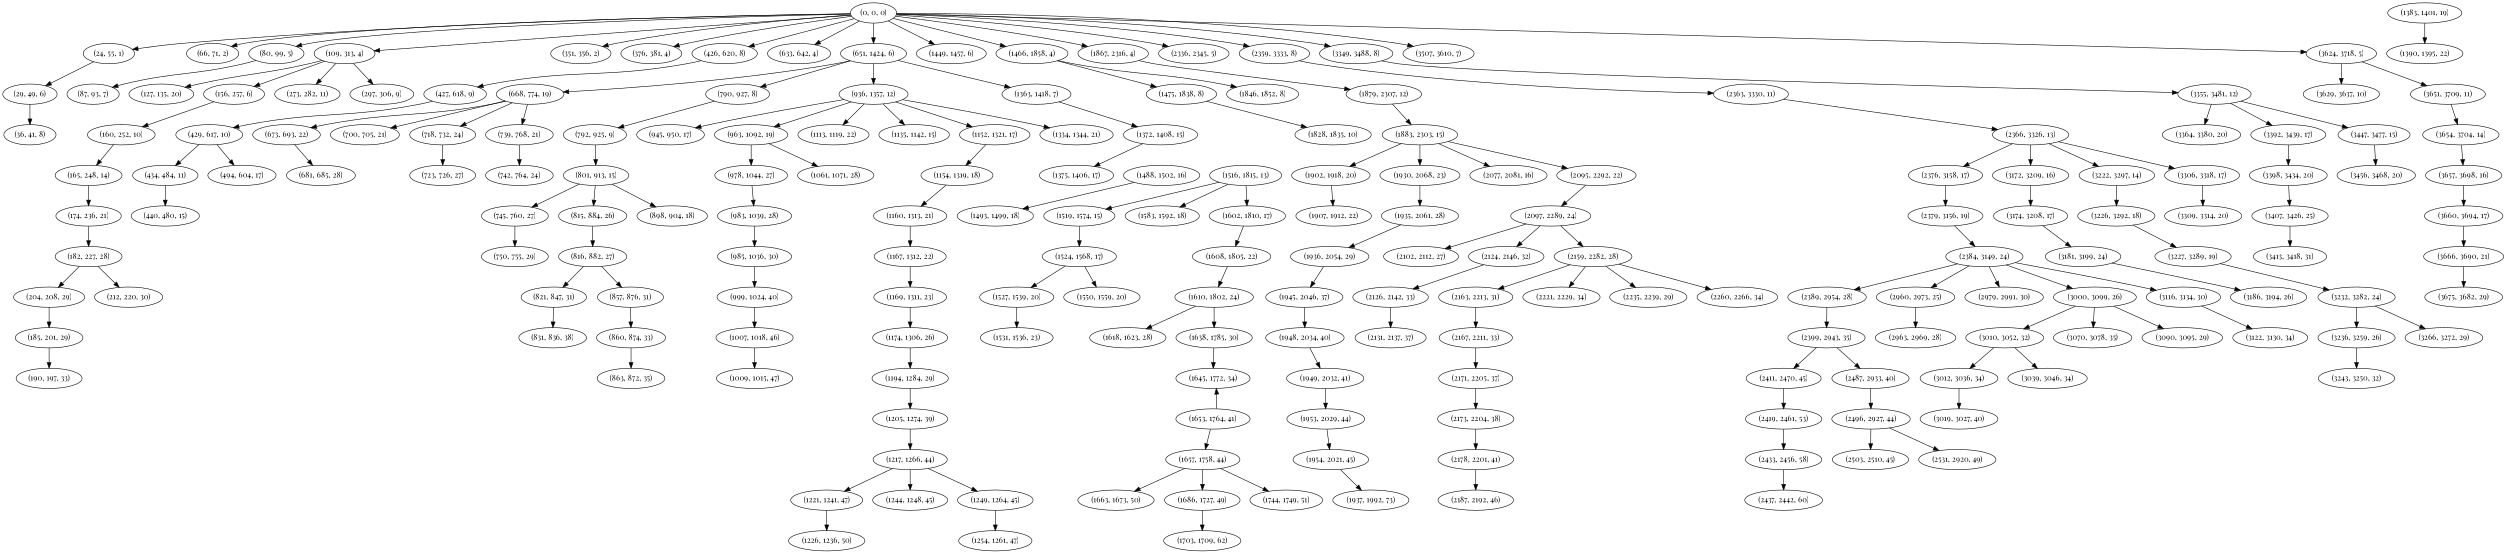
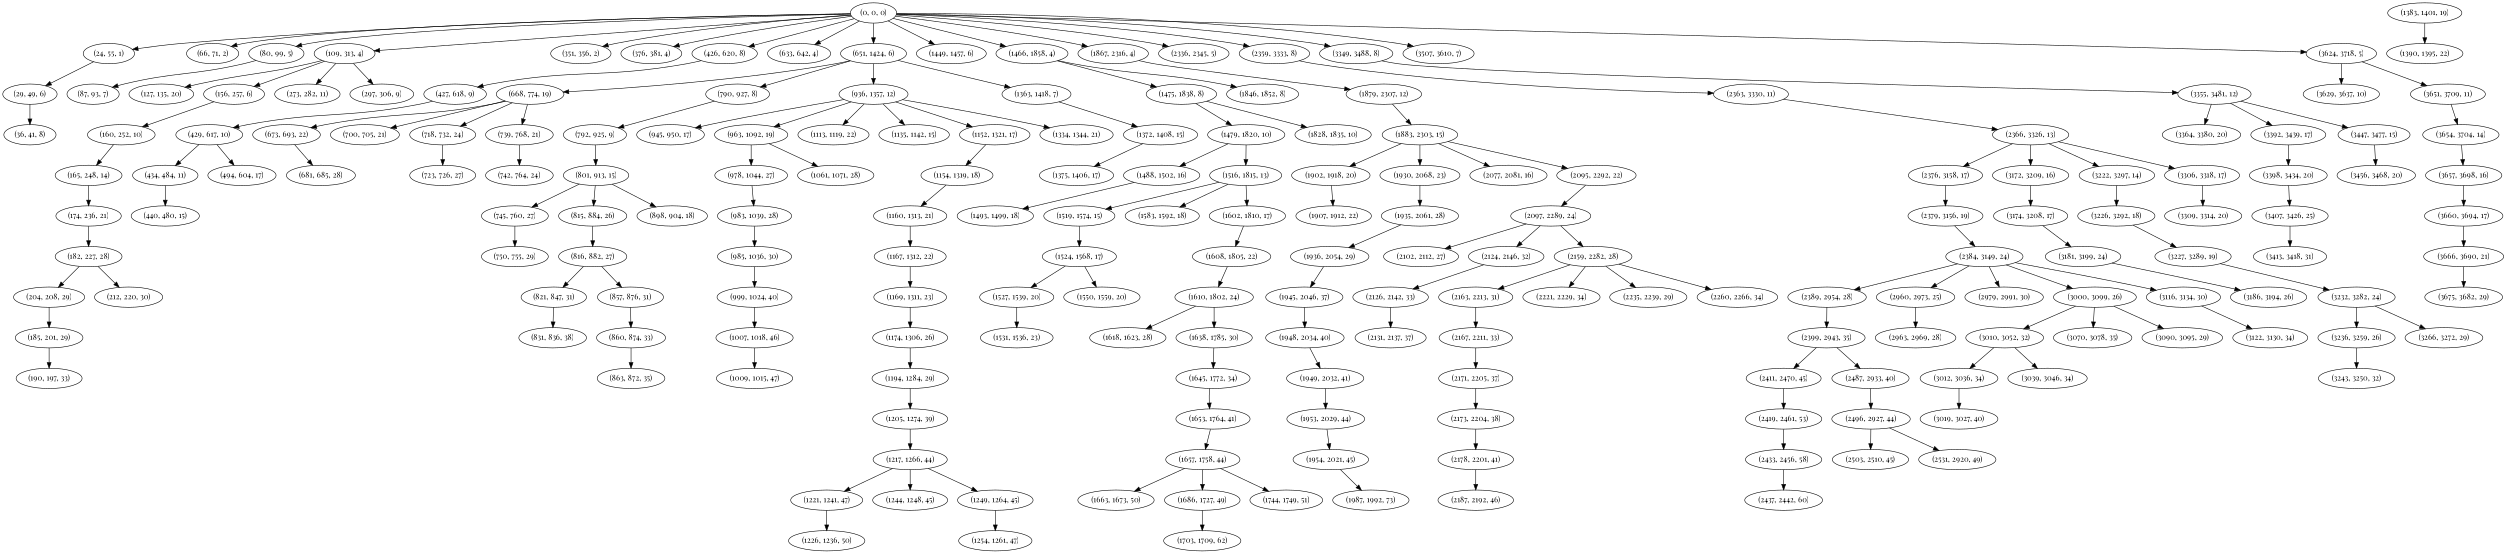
none -> (1246, 135)
(1217, 401) -> (1209, 396)
(1371, 500) -> (1371, 500)
